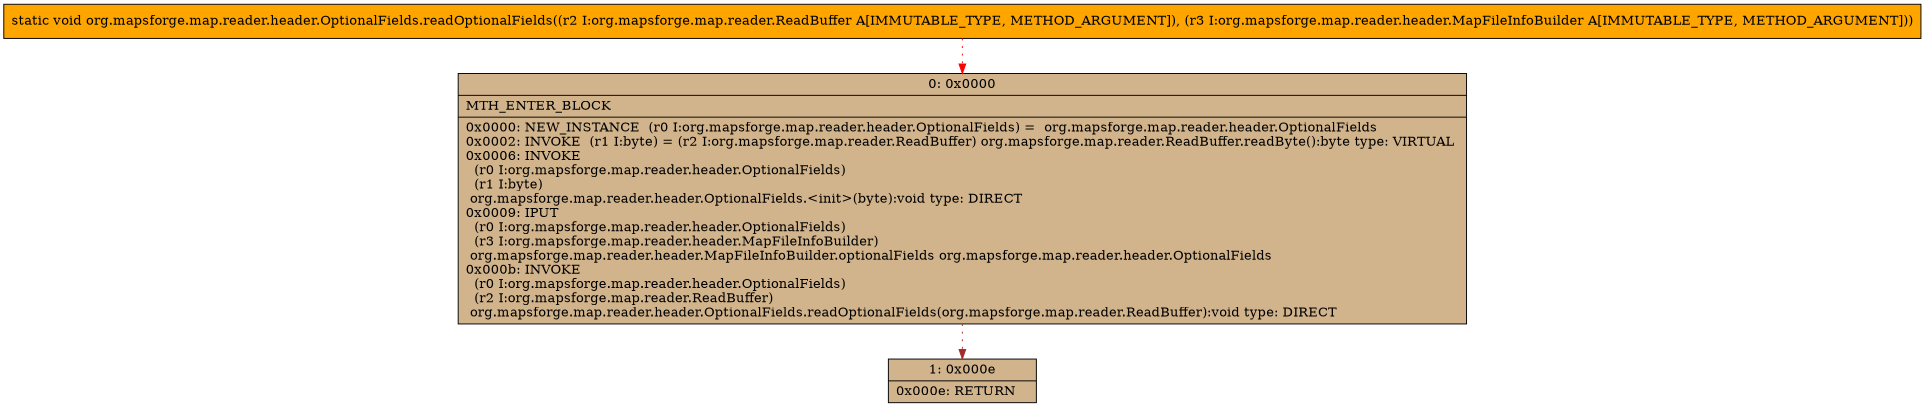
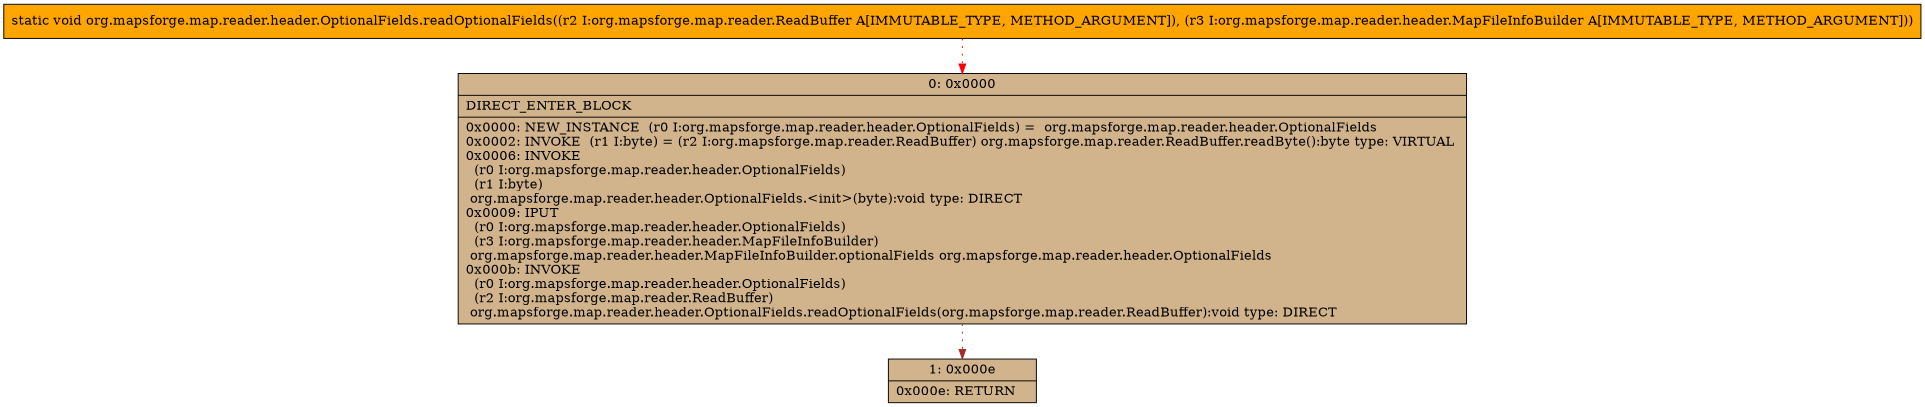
(539, 106) -> (549, 106)
